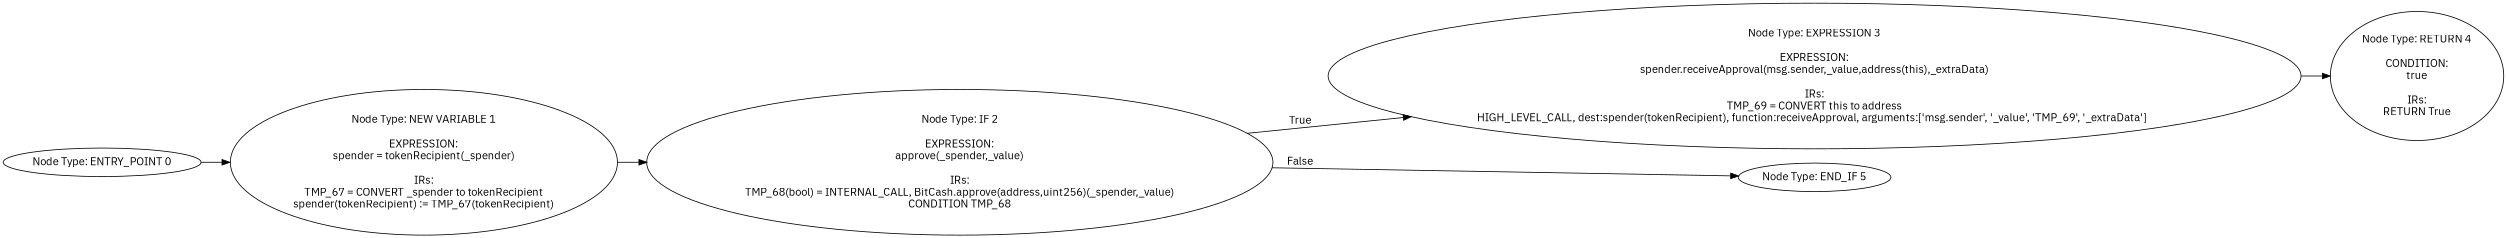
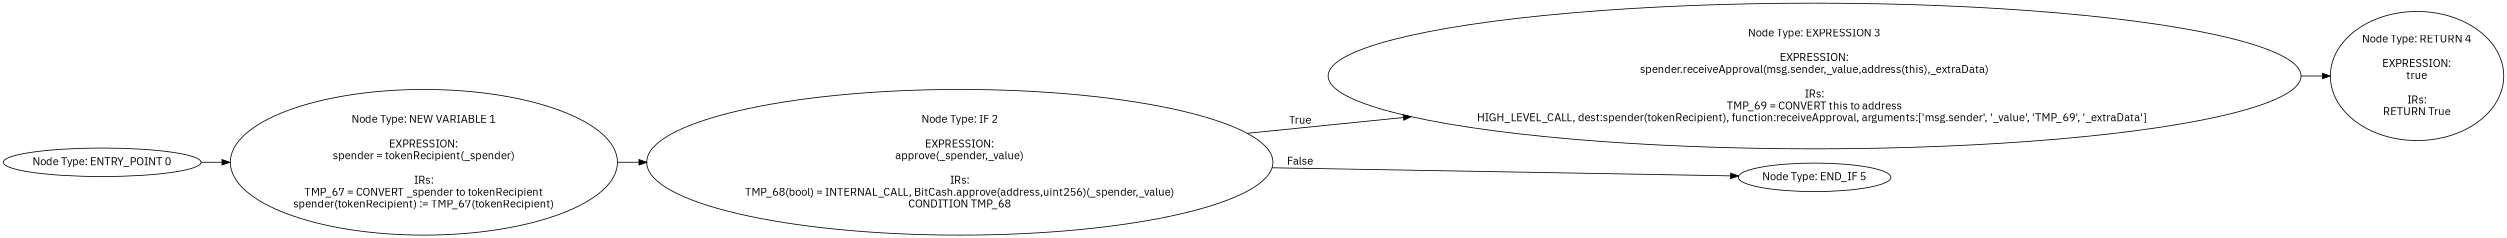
(2417, 76) -> (2417, 76)
